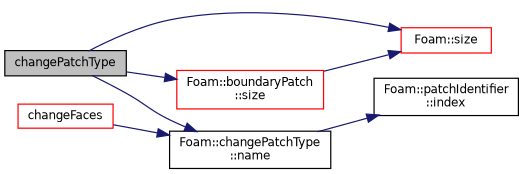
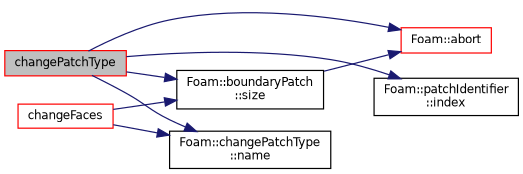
(446, 40) -> (446, 40)
(66, 63) -> (66, 63)
(250, 90) -> (250, 90)
none -> (134, 106)
(342, 125) -> (259, 53)
